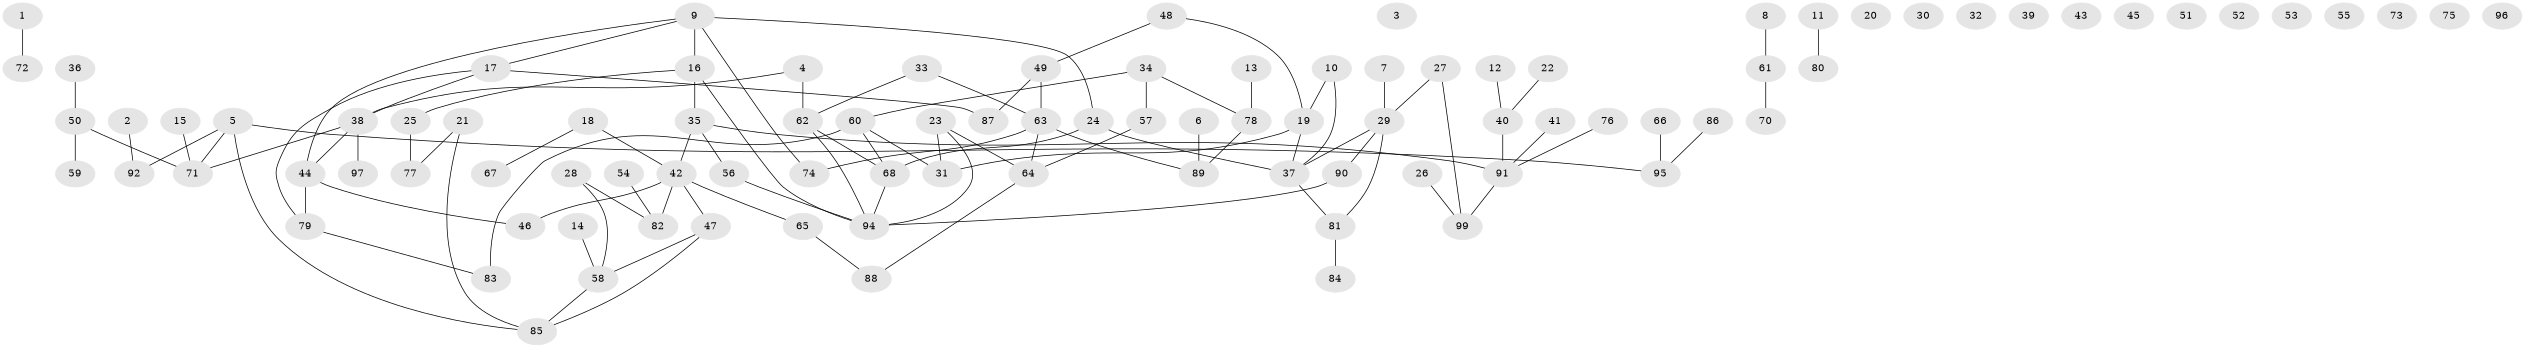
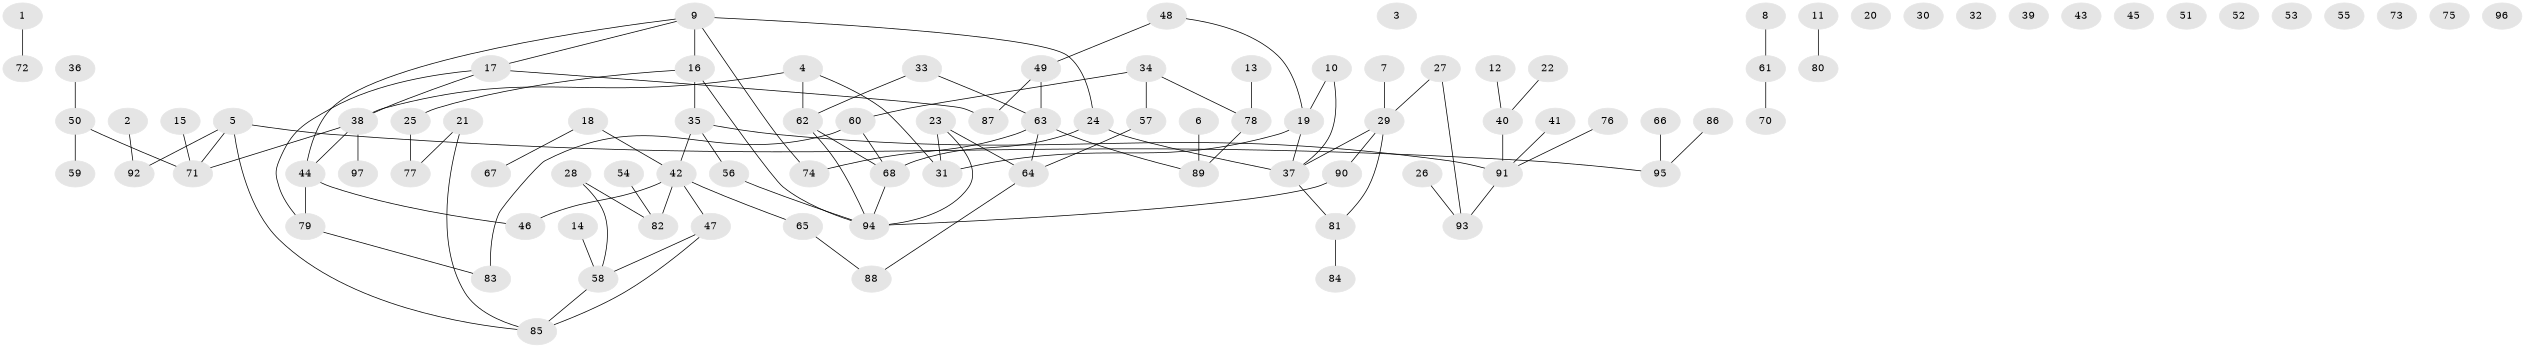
(899, 148) -> (881, 107)
(1463, 226) -> (1463, 226)
